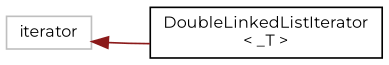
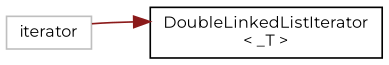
(129, 43) -> (113, 23)
